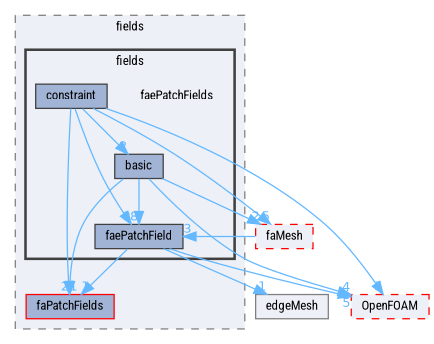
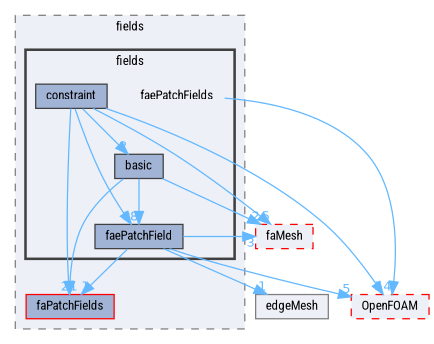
(226, 237) -> (213, 237)
(224, 246) -> (359, 146)
